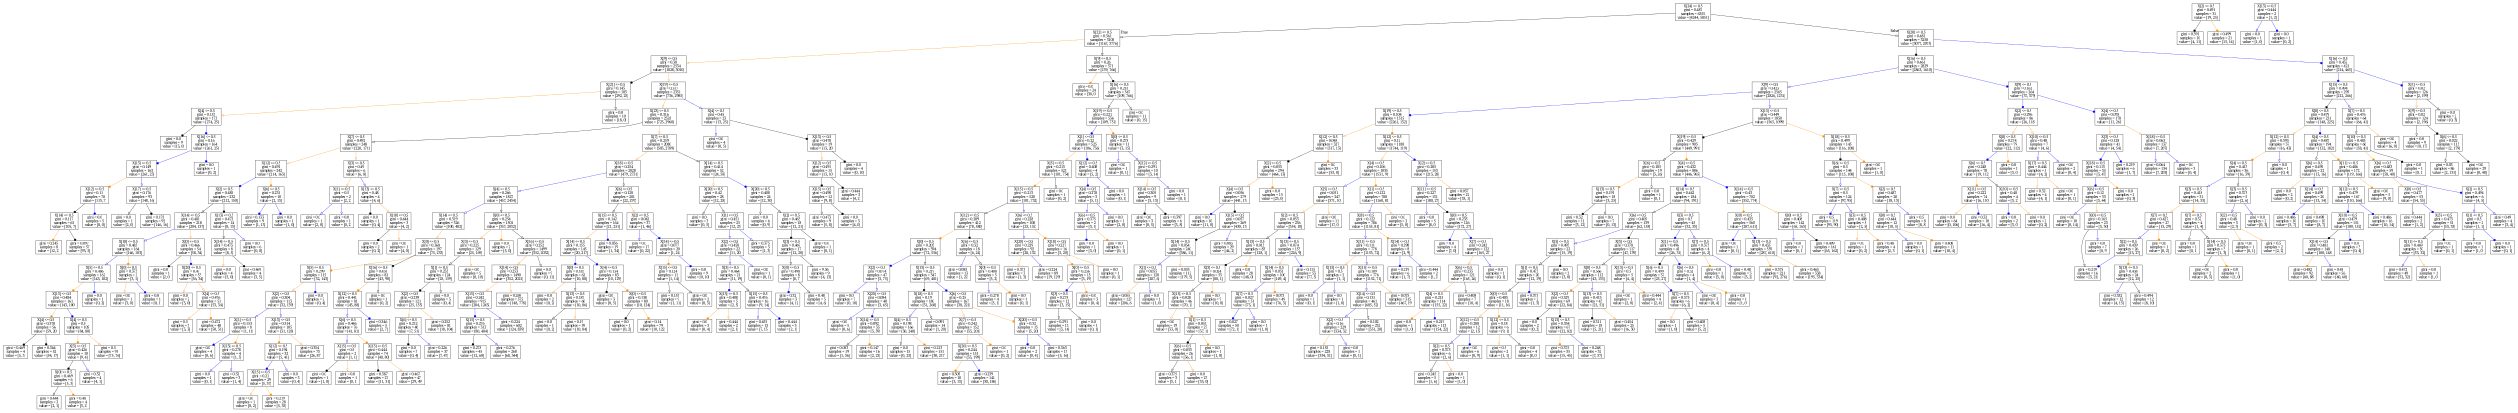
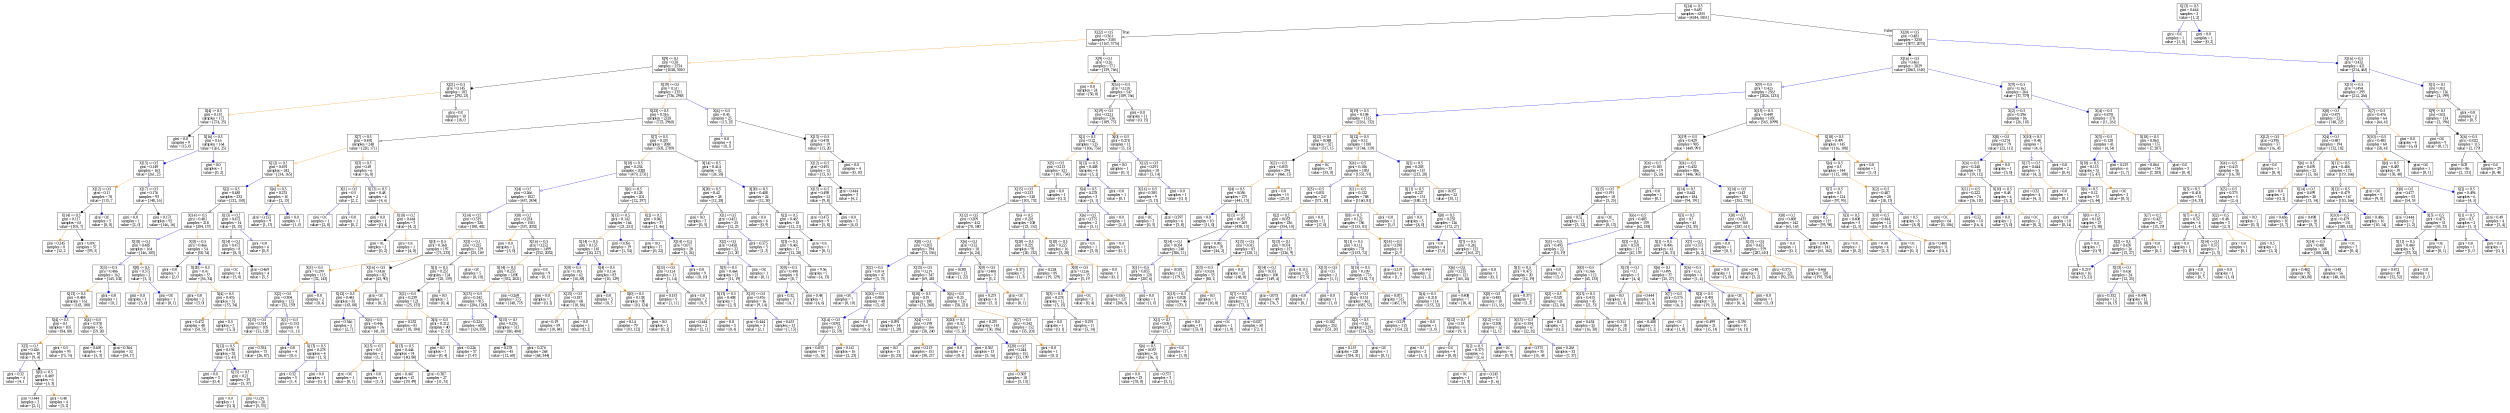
(1744, 207) -> (1737, 207)
(486, 233) -> (472, 233)
none -> (1682, 286)
(1592, 313) -> (1601, 313)
(976, 365) -> (1001, 337)
